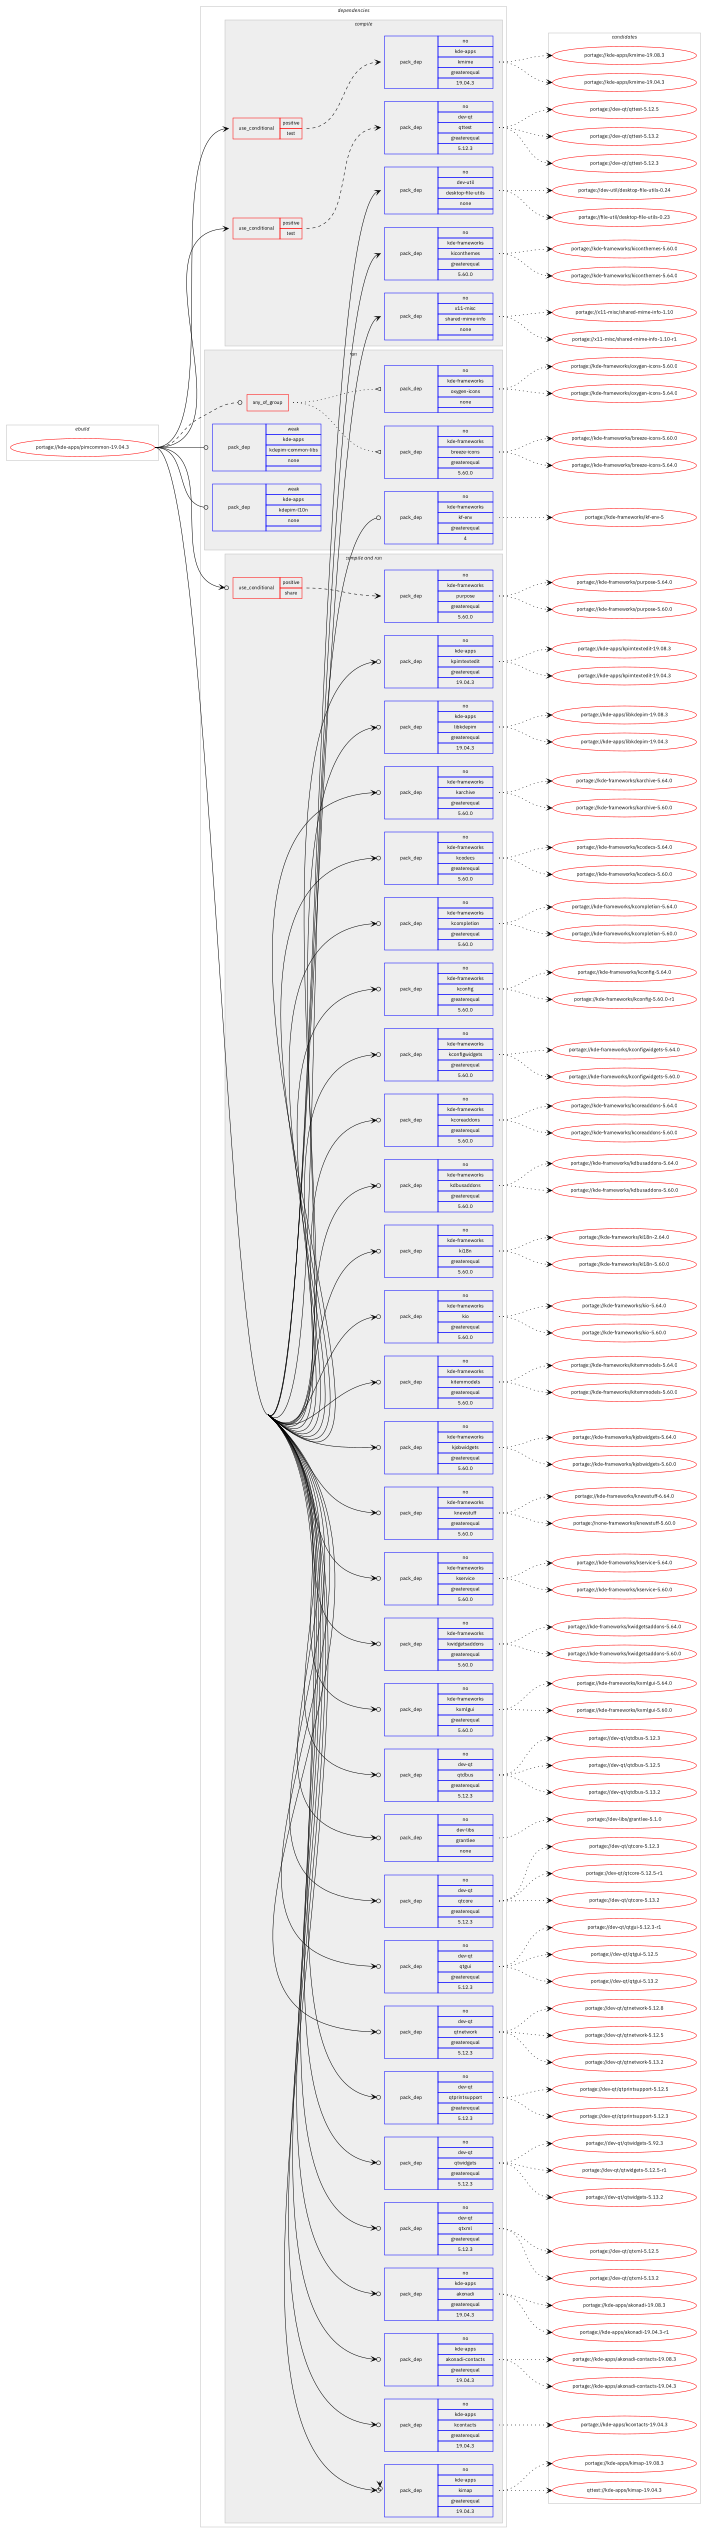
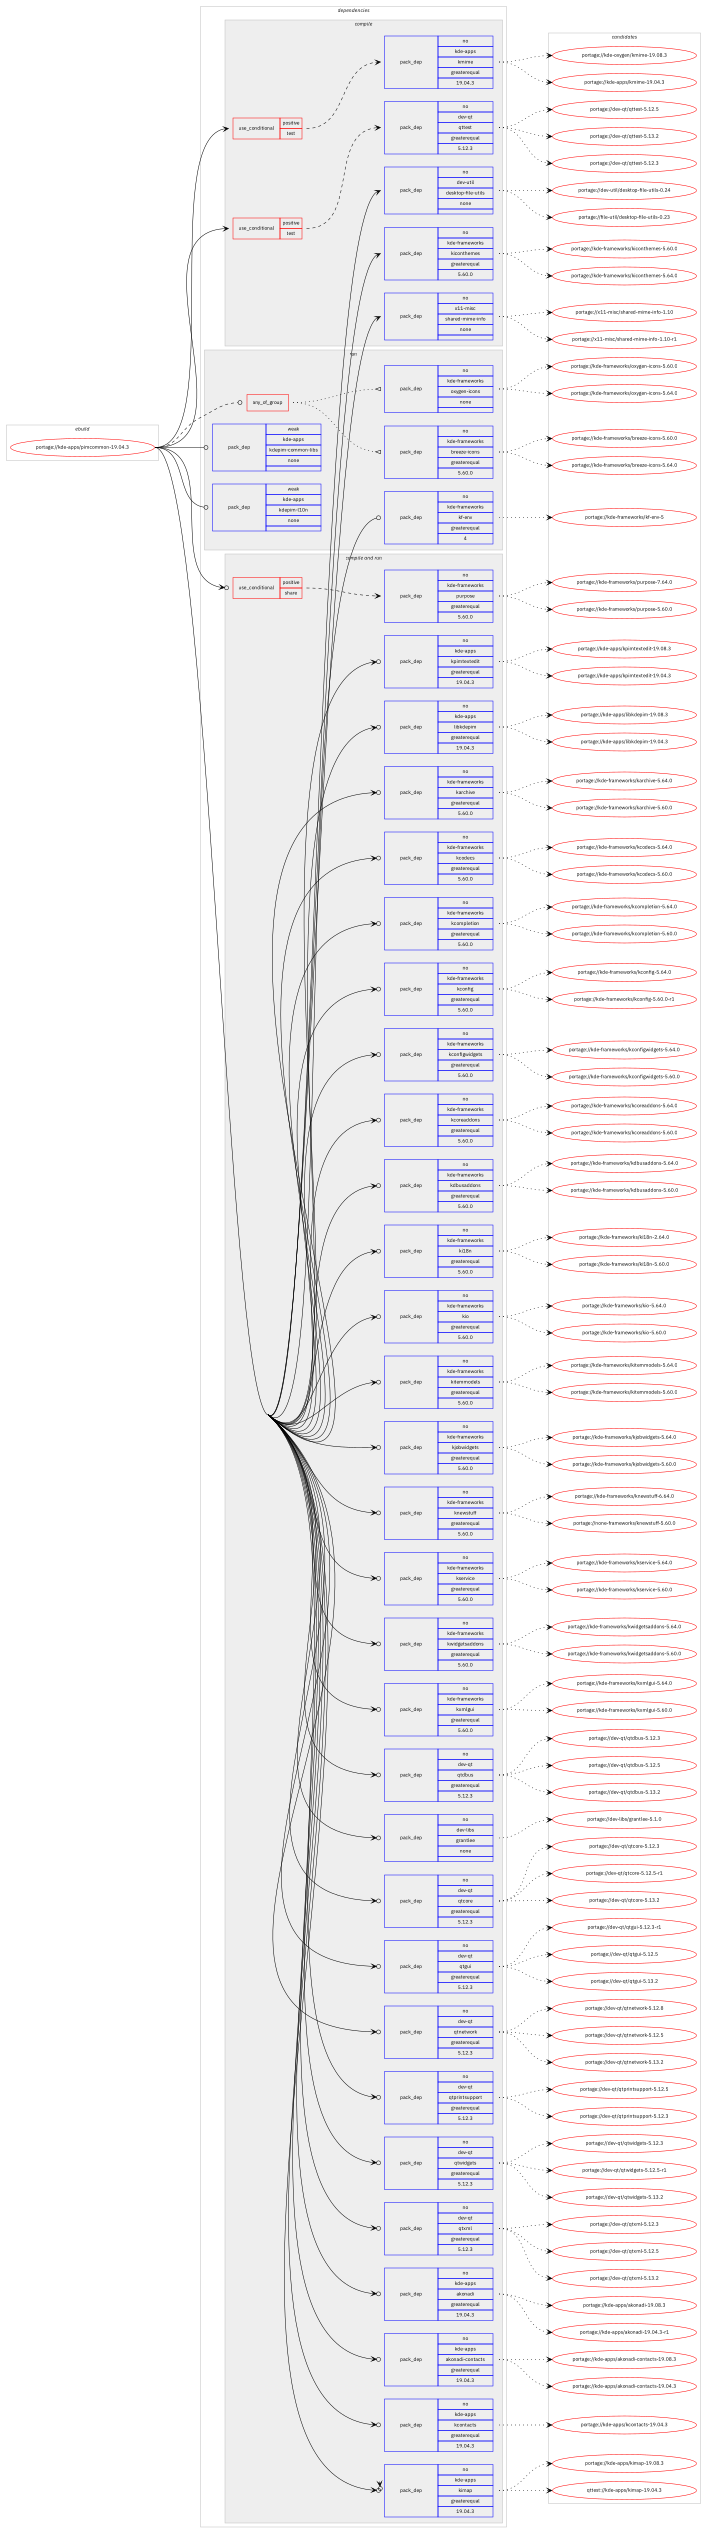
(624, 56) -> (624, 56)
(624, 582) -> (624, 582)
(624, 2144) -> (624, 2144)
none -> (624, 2224)
